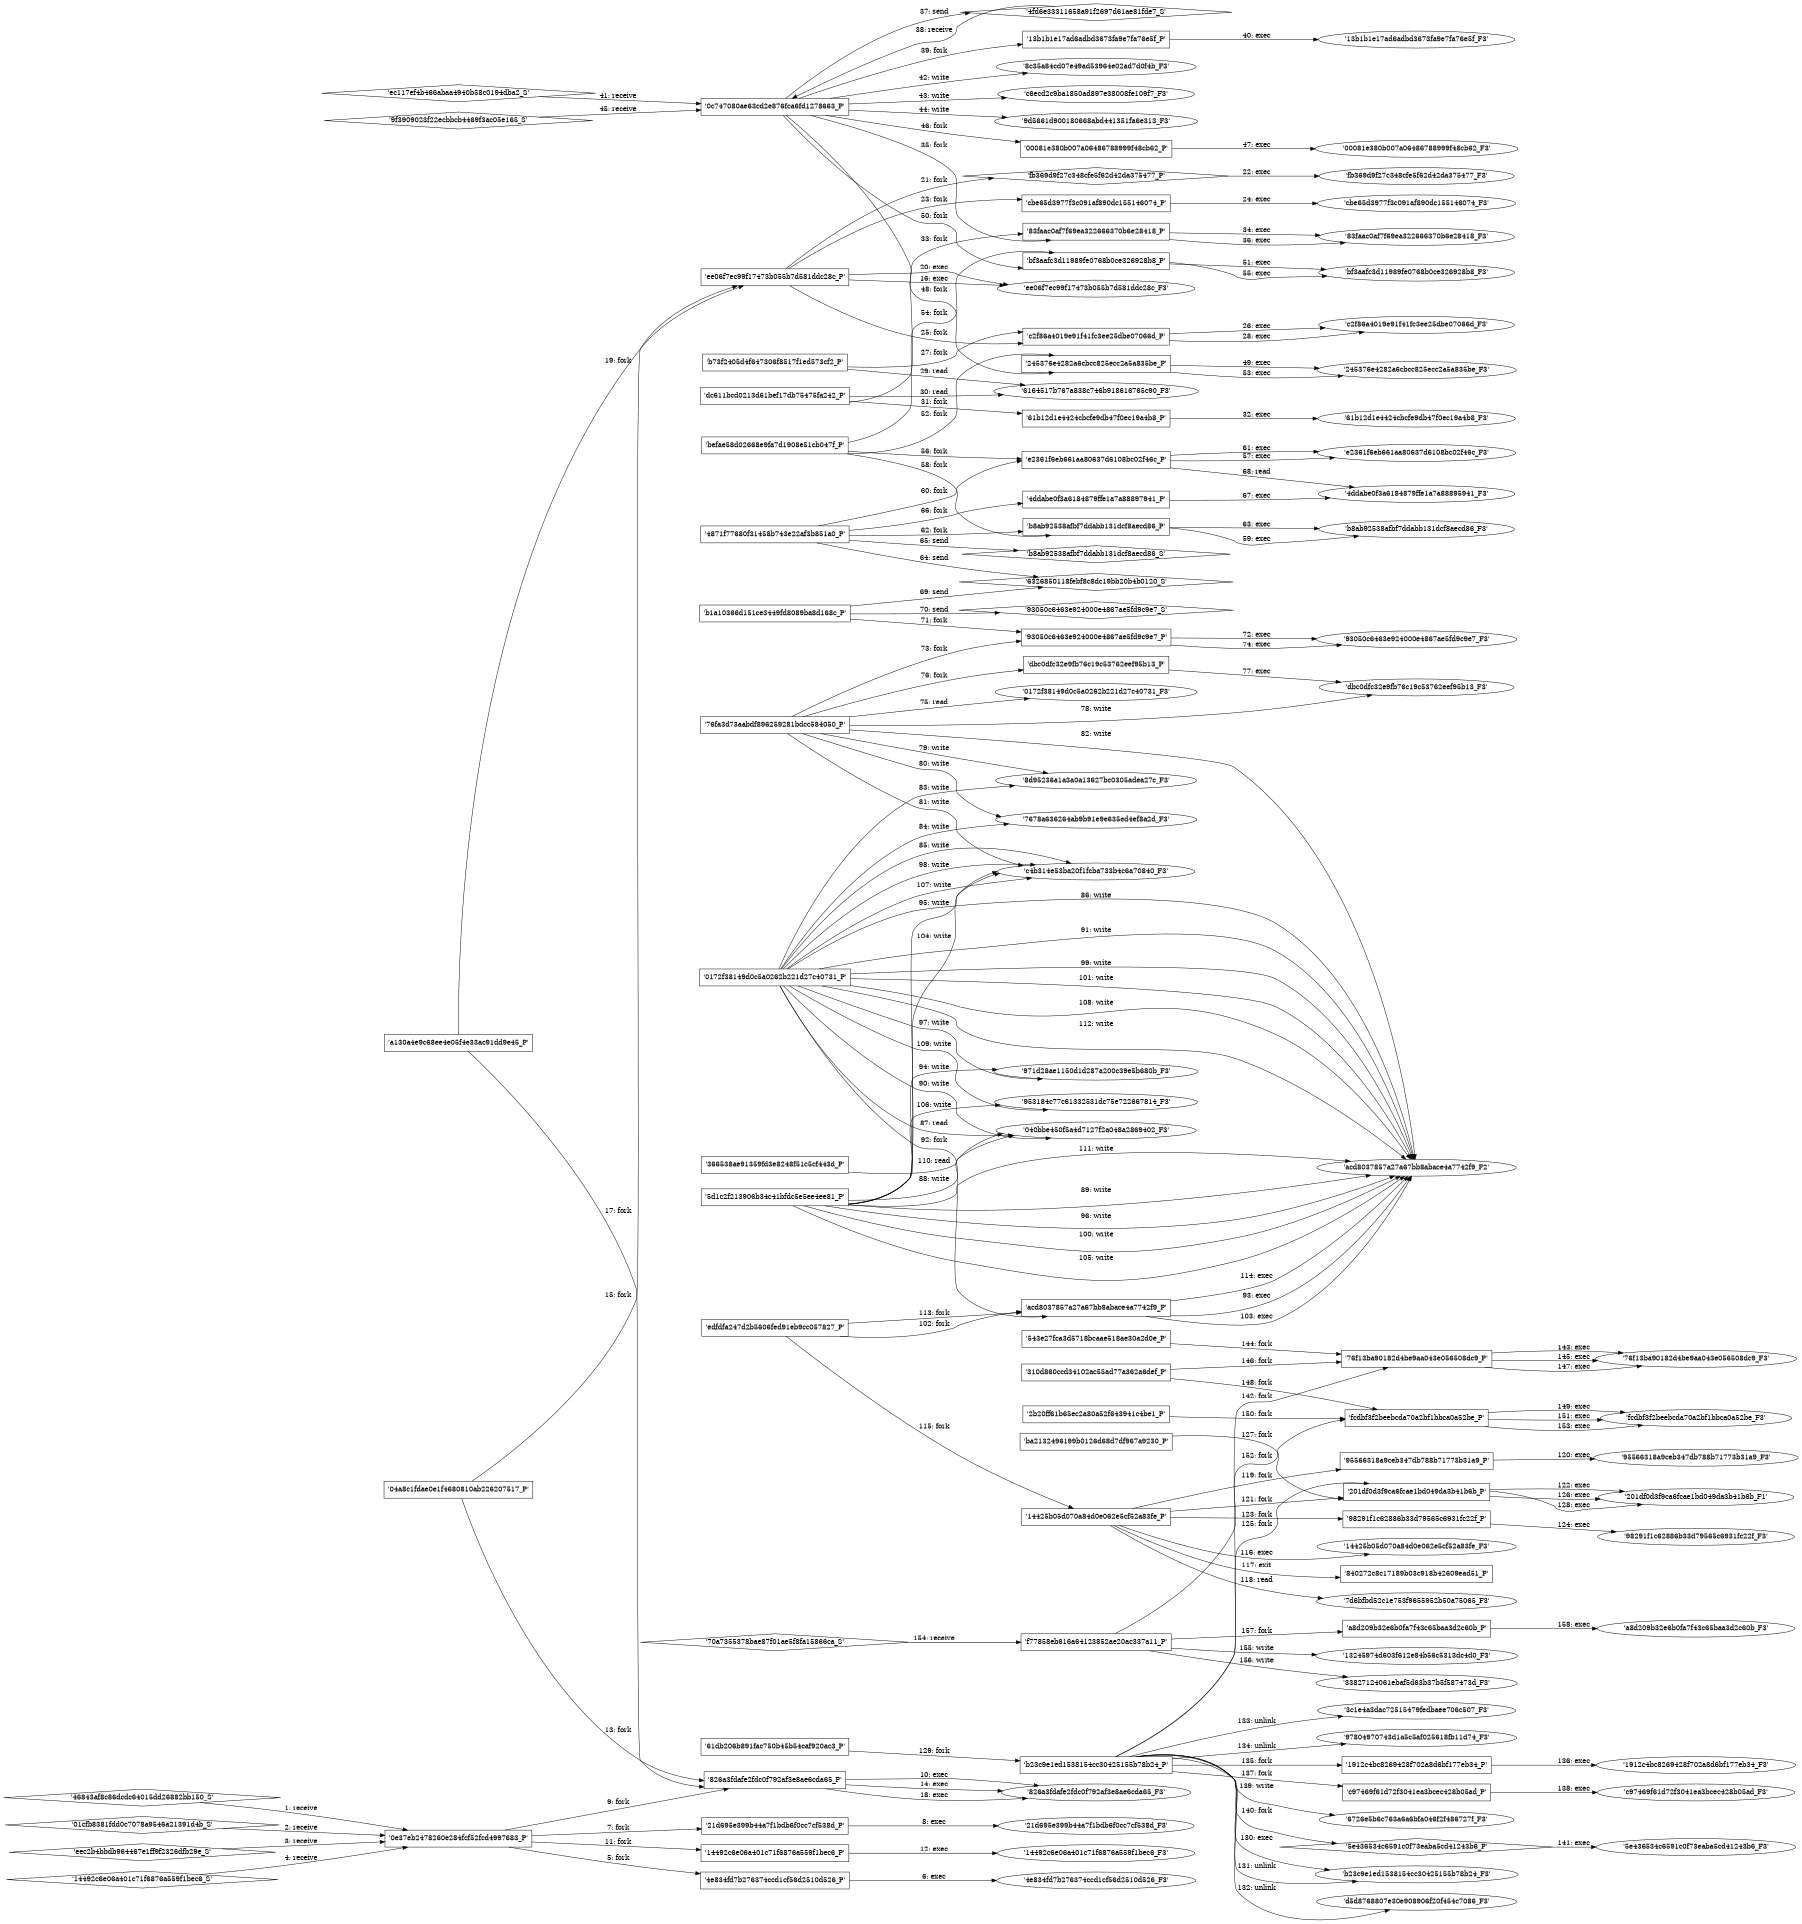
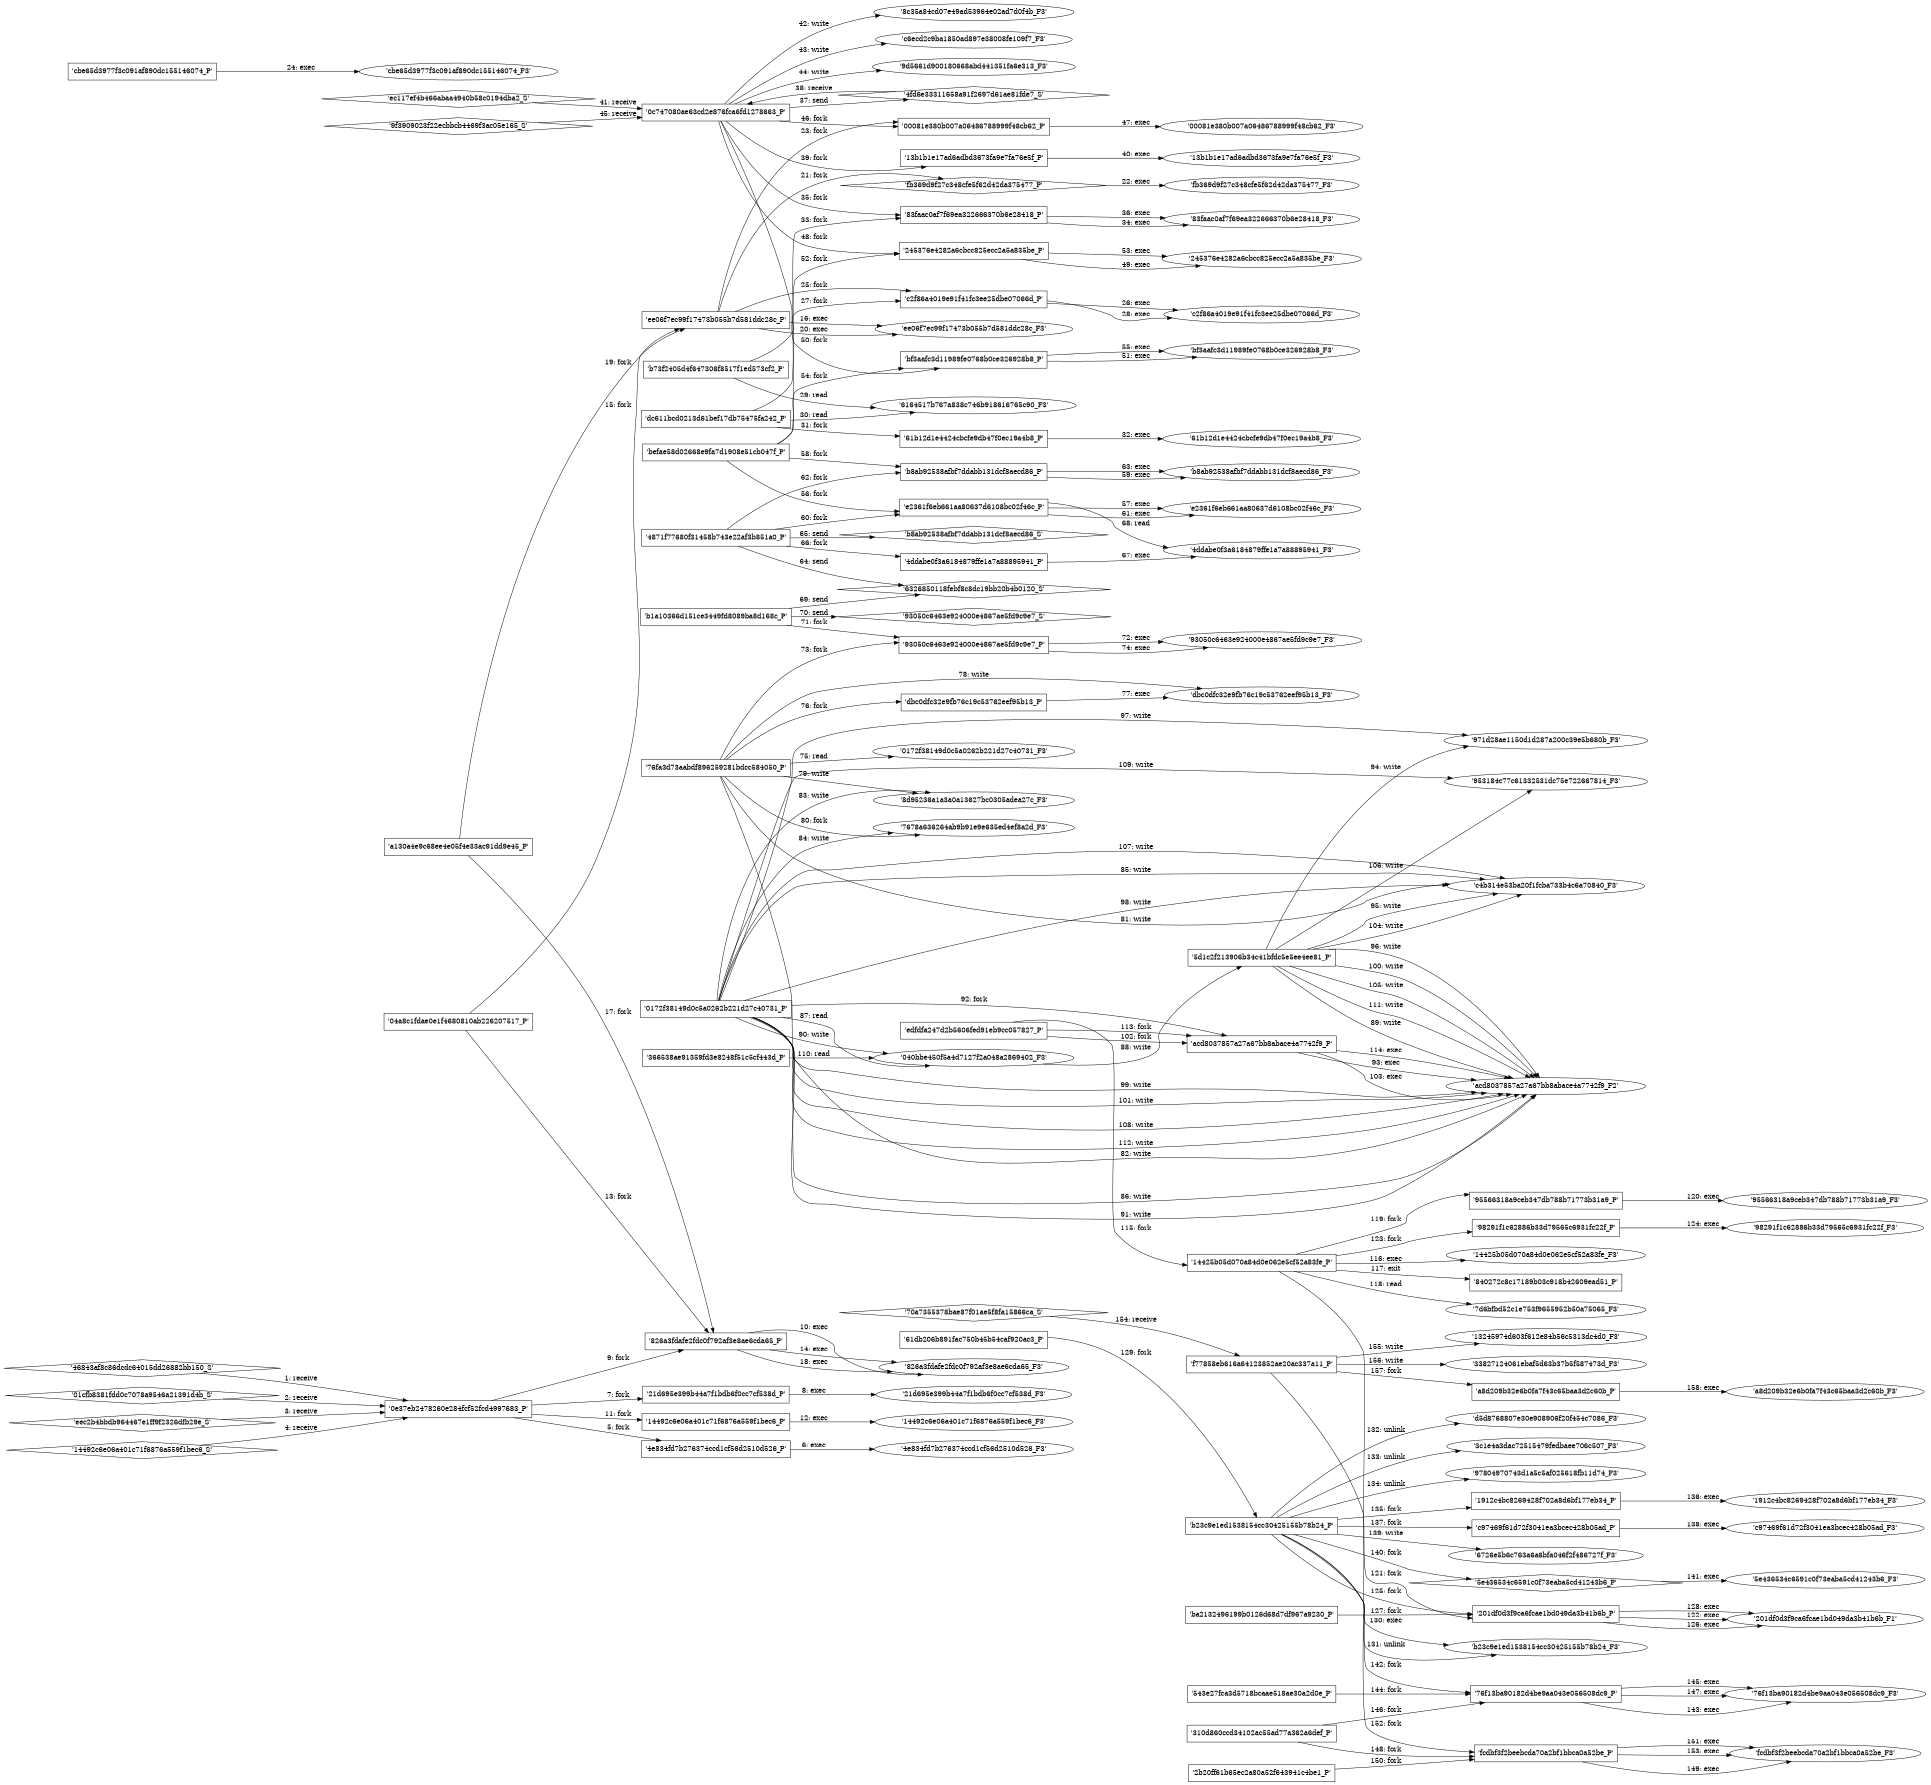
(897, 215) -> (766, 187)
(1096, 500) -> (974, 562)
(934, 764) -> (814, 821)
(939, 1191) -> (1159, 1049)
